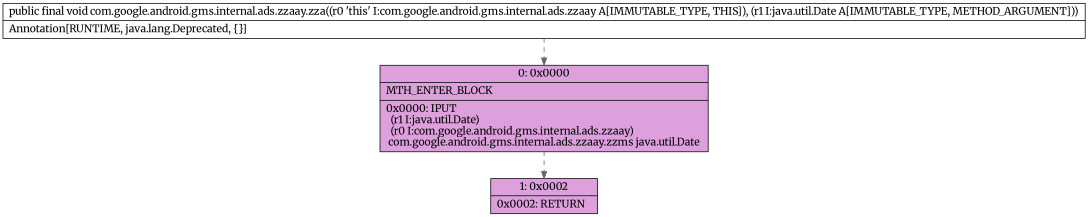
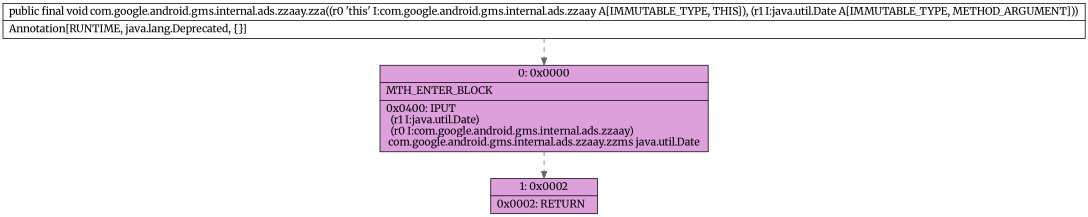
(424, 109) -> (423, 109)
